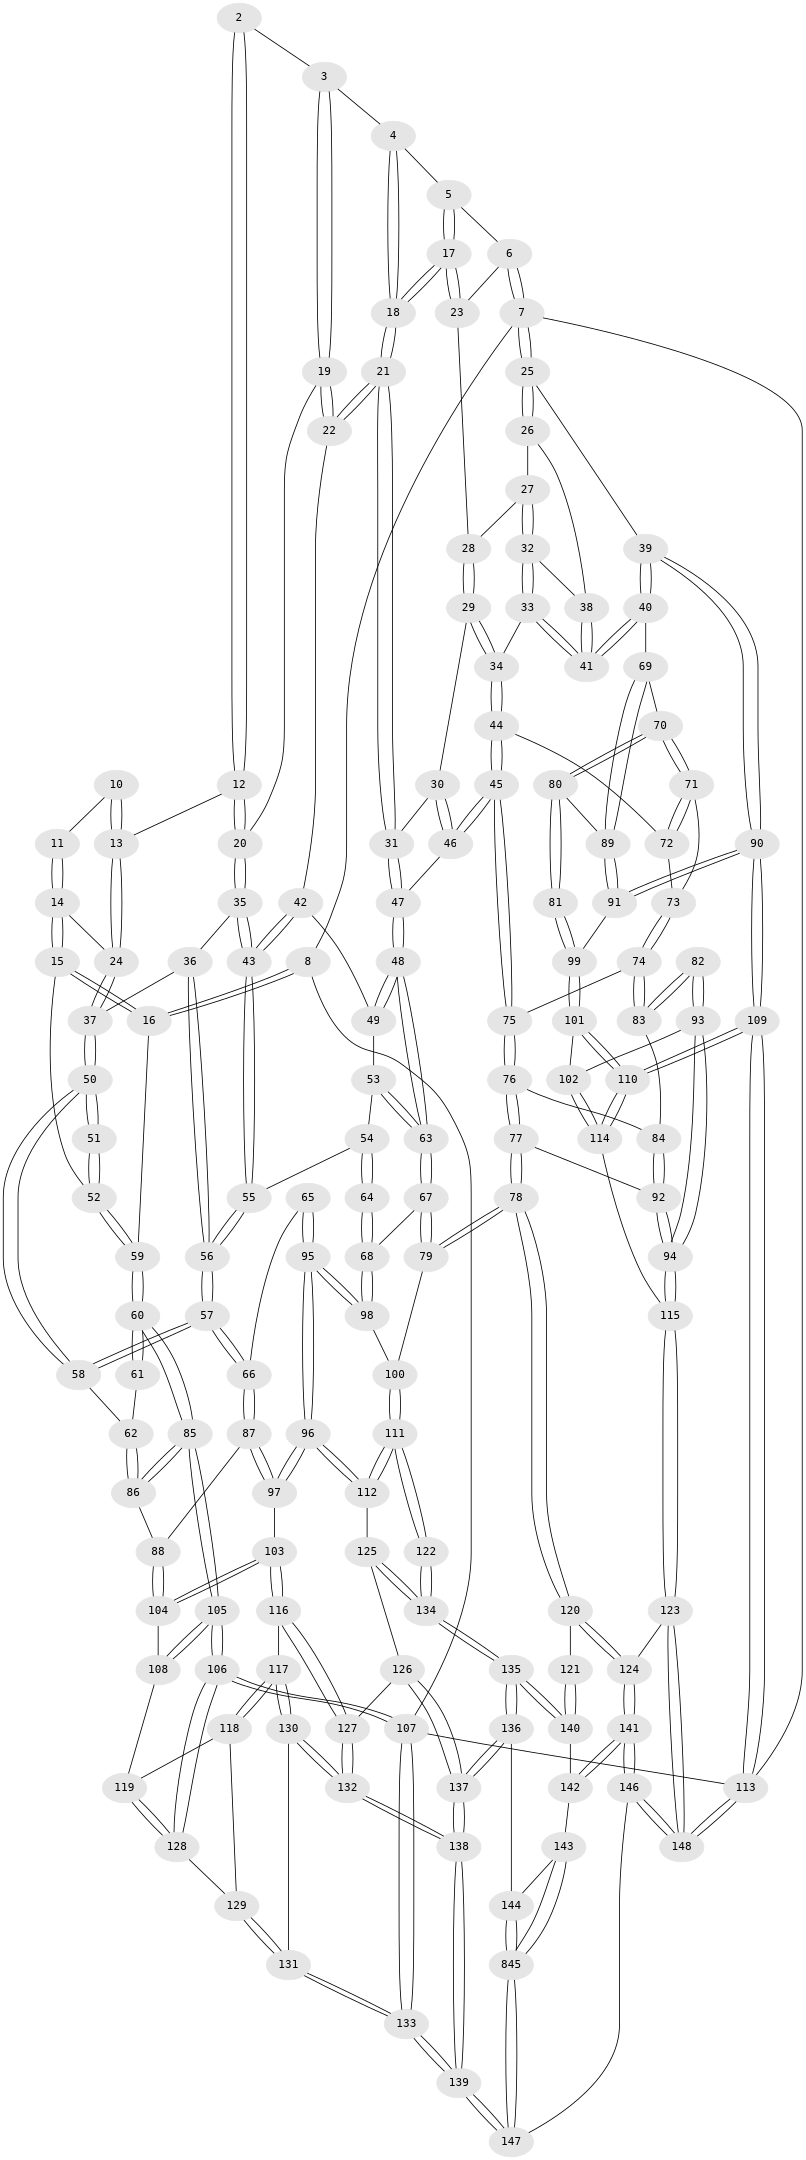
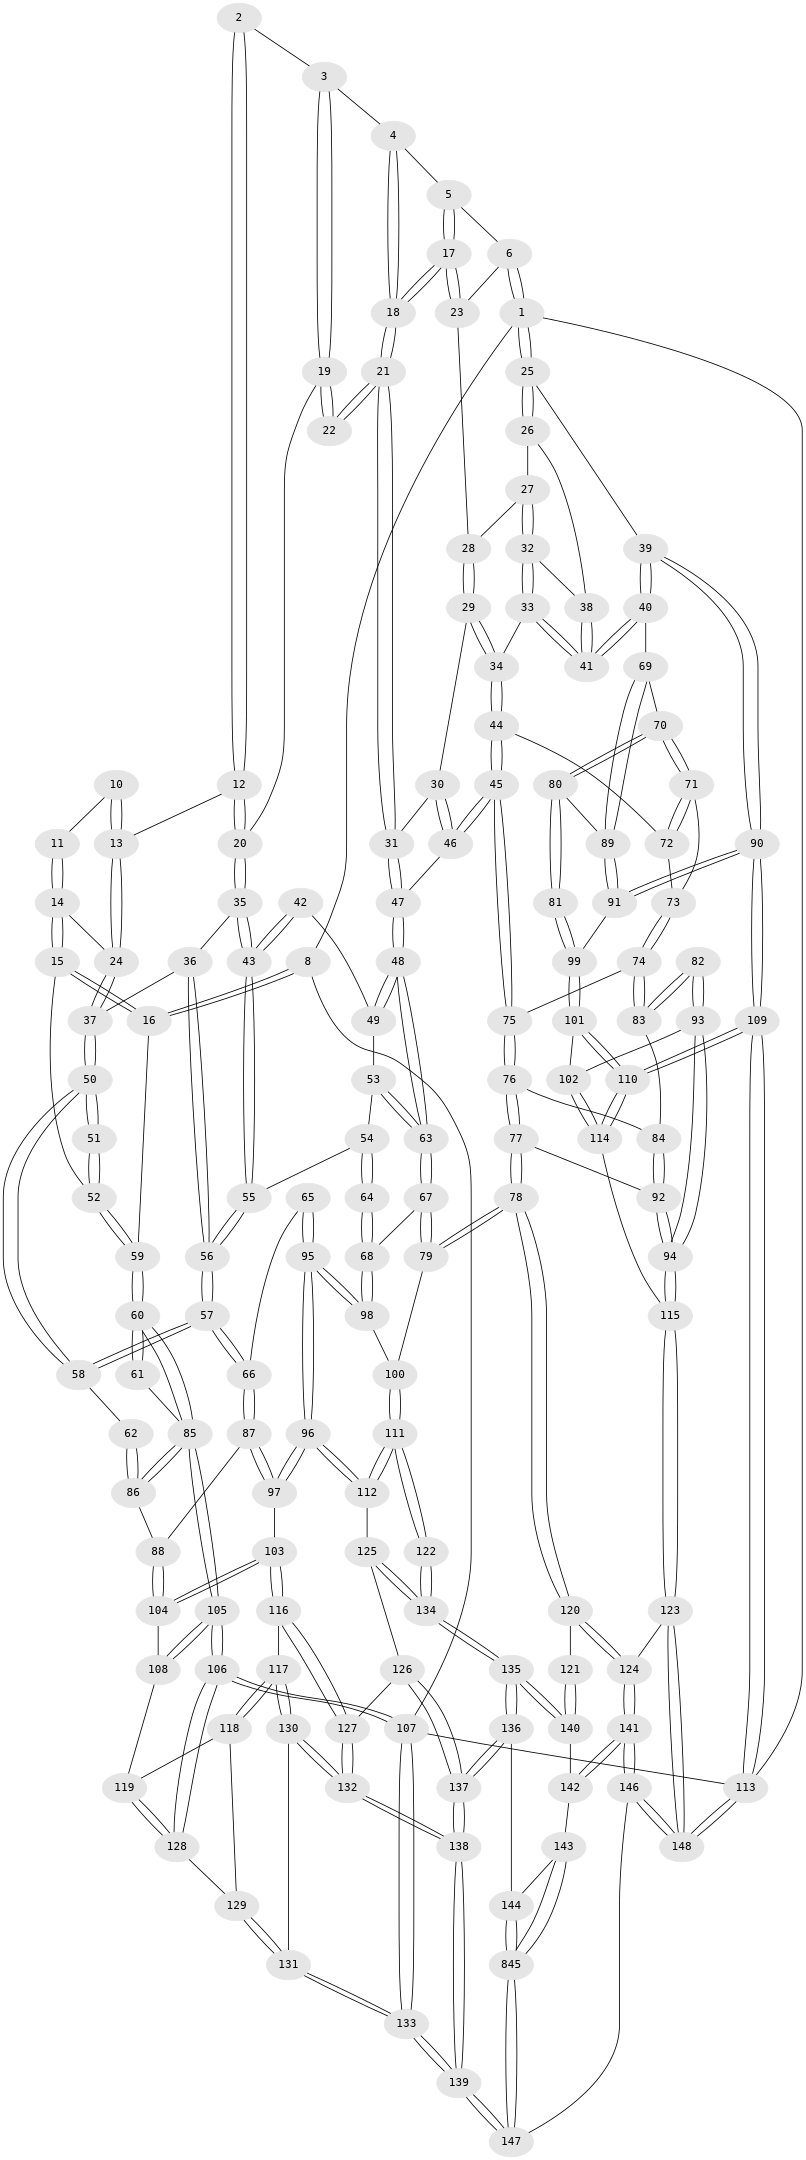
(522, 313) -> (522, 313)
(315, 667) -> none
(134, 1405) -> (164, 1405)
